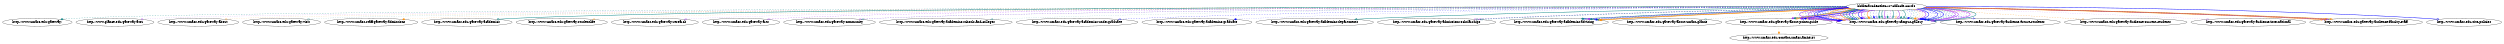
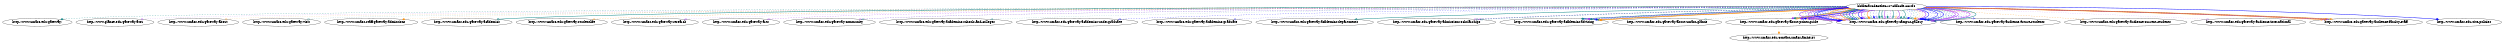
(1220, 9) -> (1220, 9)
(2181, 9) -> (2181, 9)
(1496, 11) -> (1496, 11)
